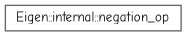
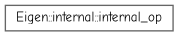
(93, 18) -> (89, 18)
